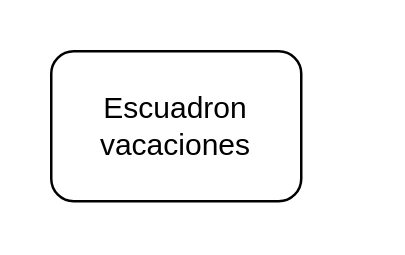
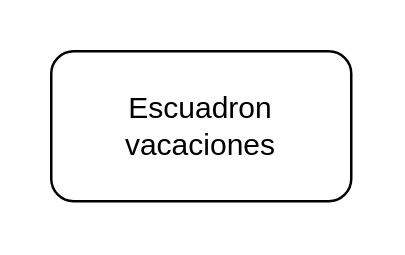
(176, 126) -> (201, 126)
